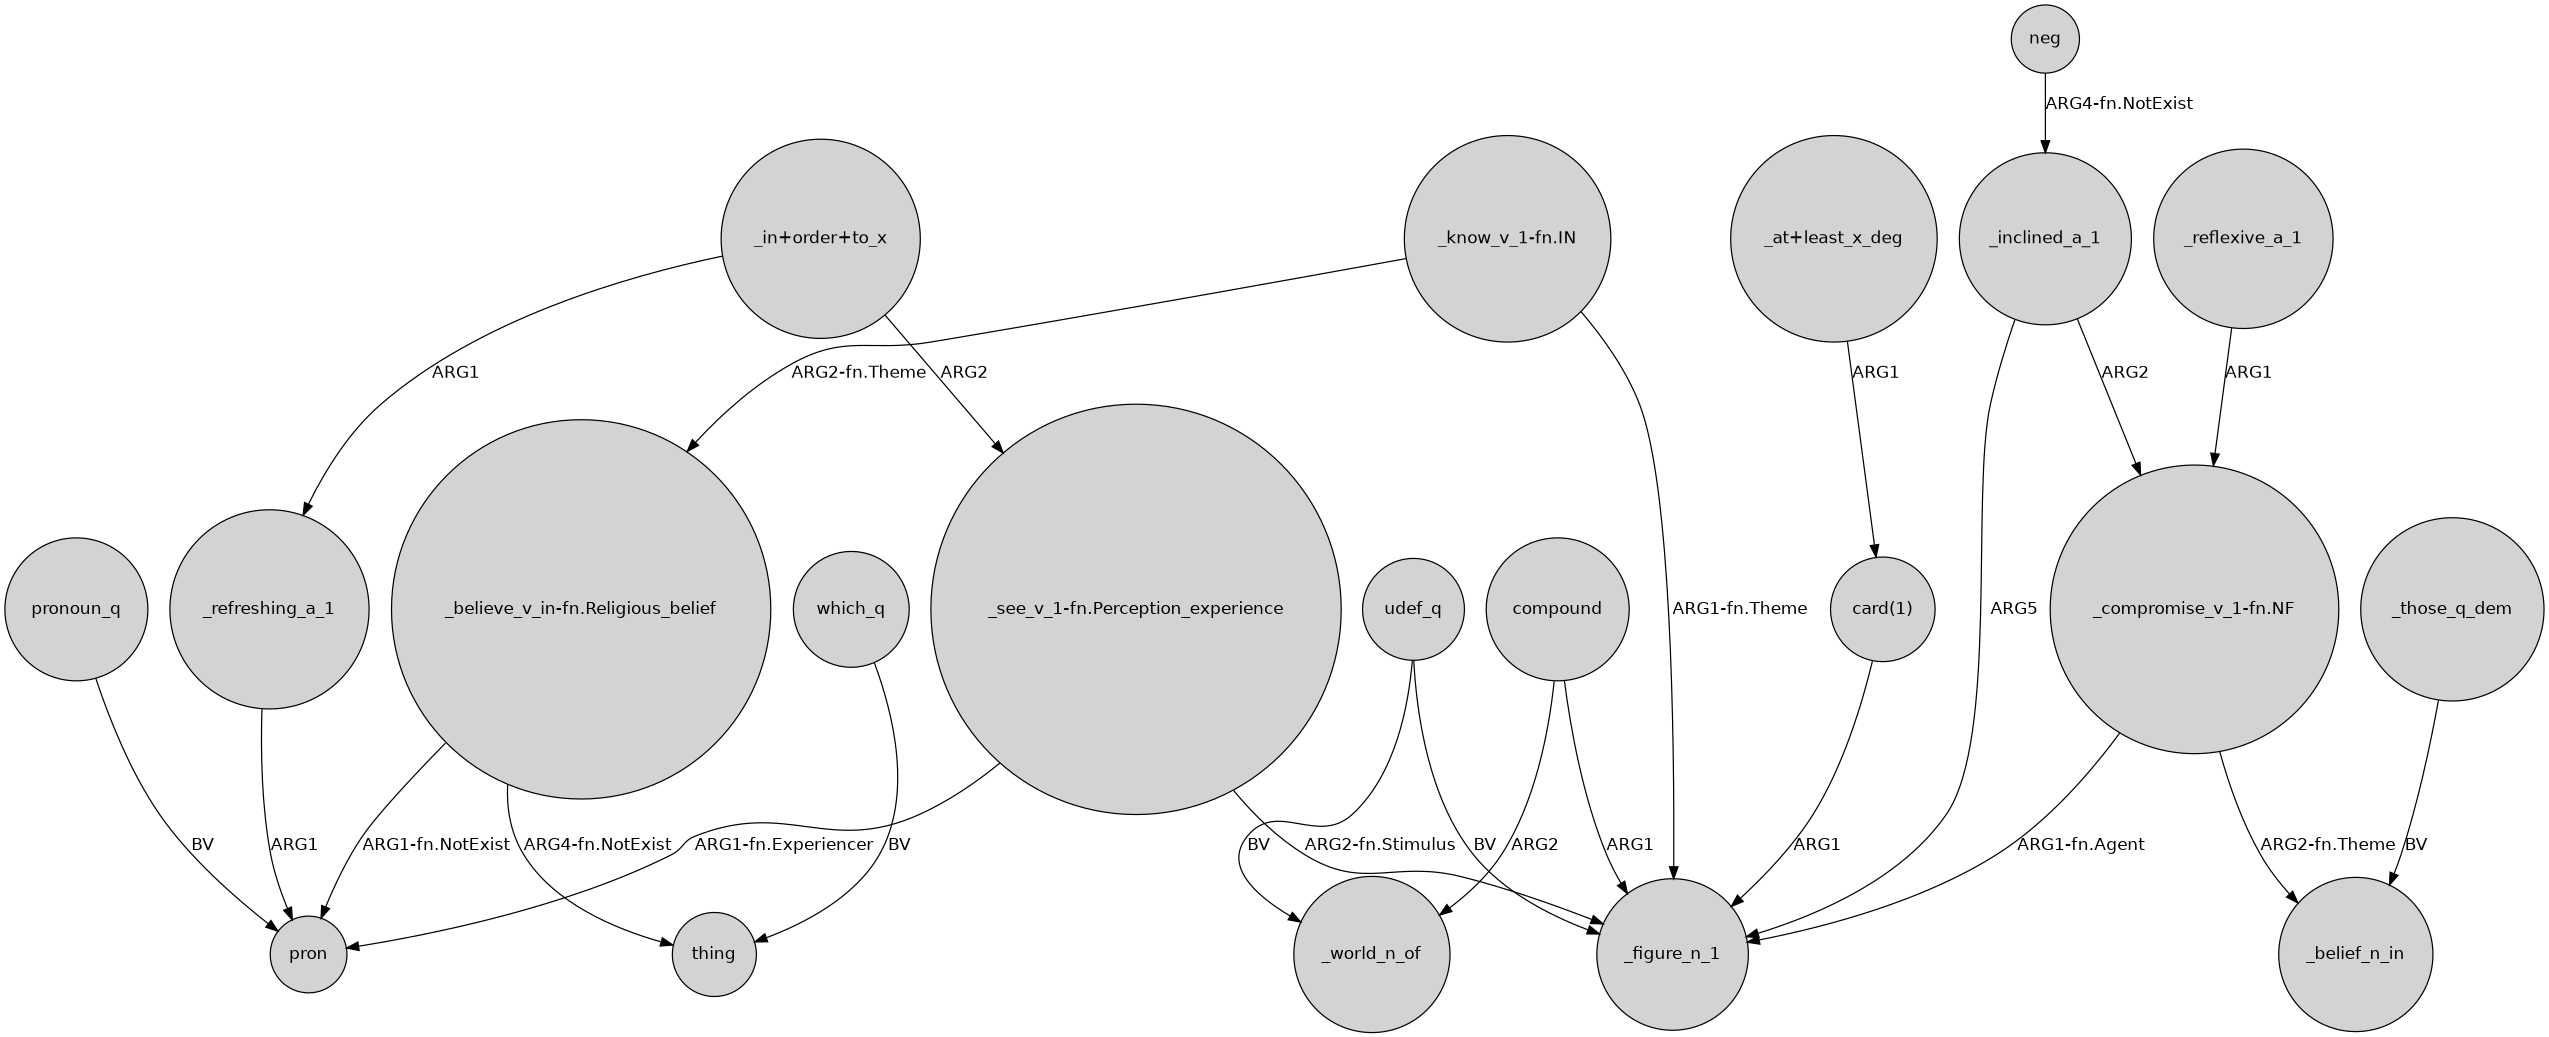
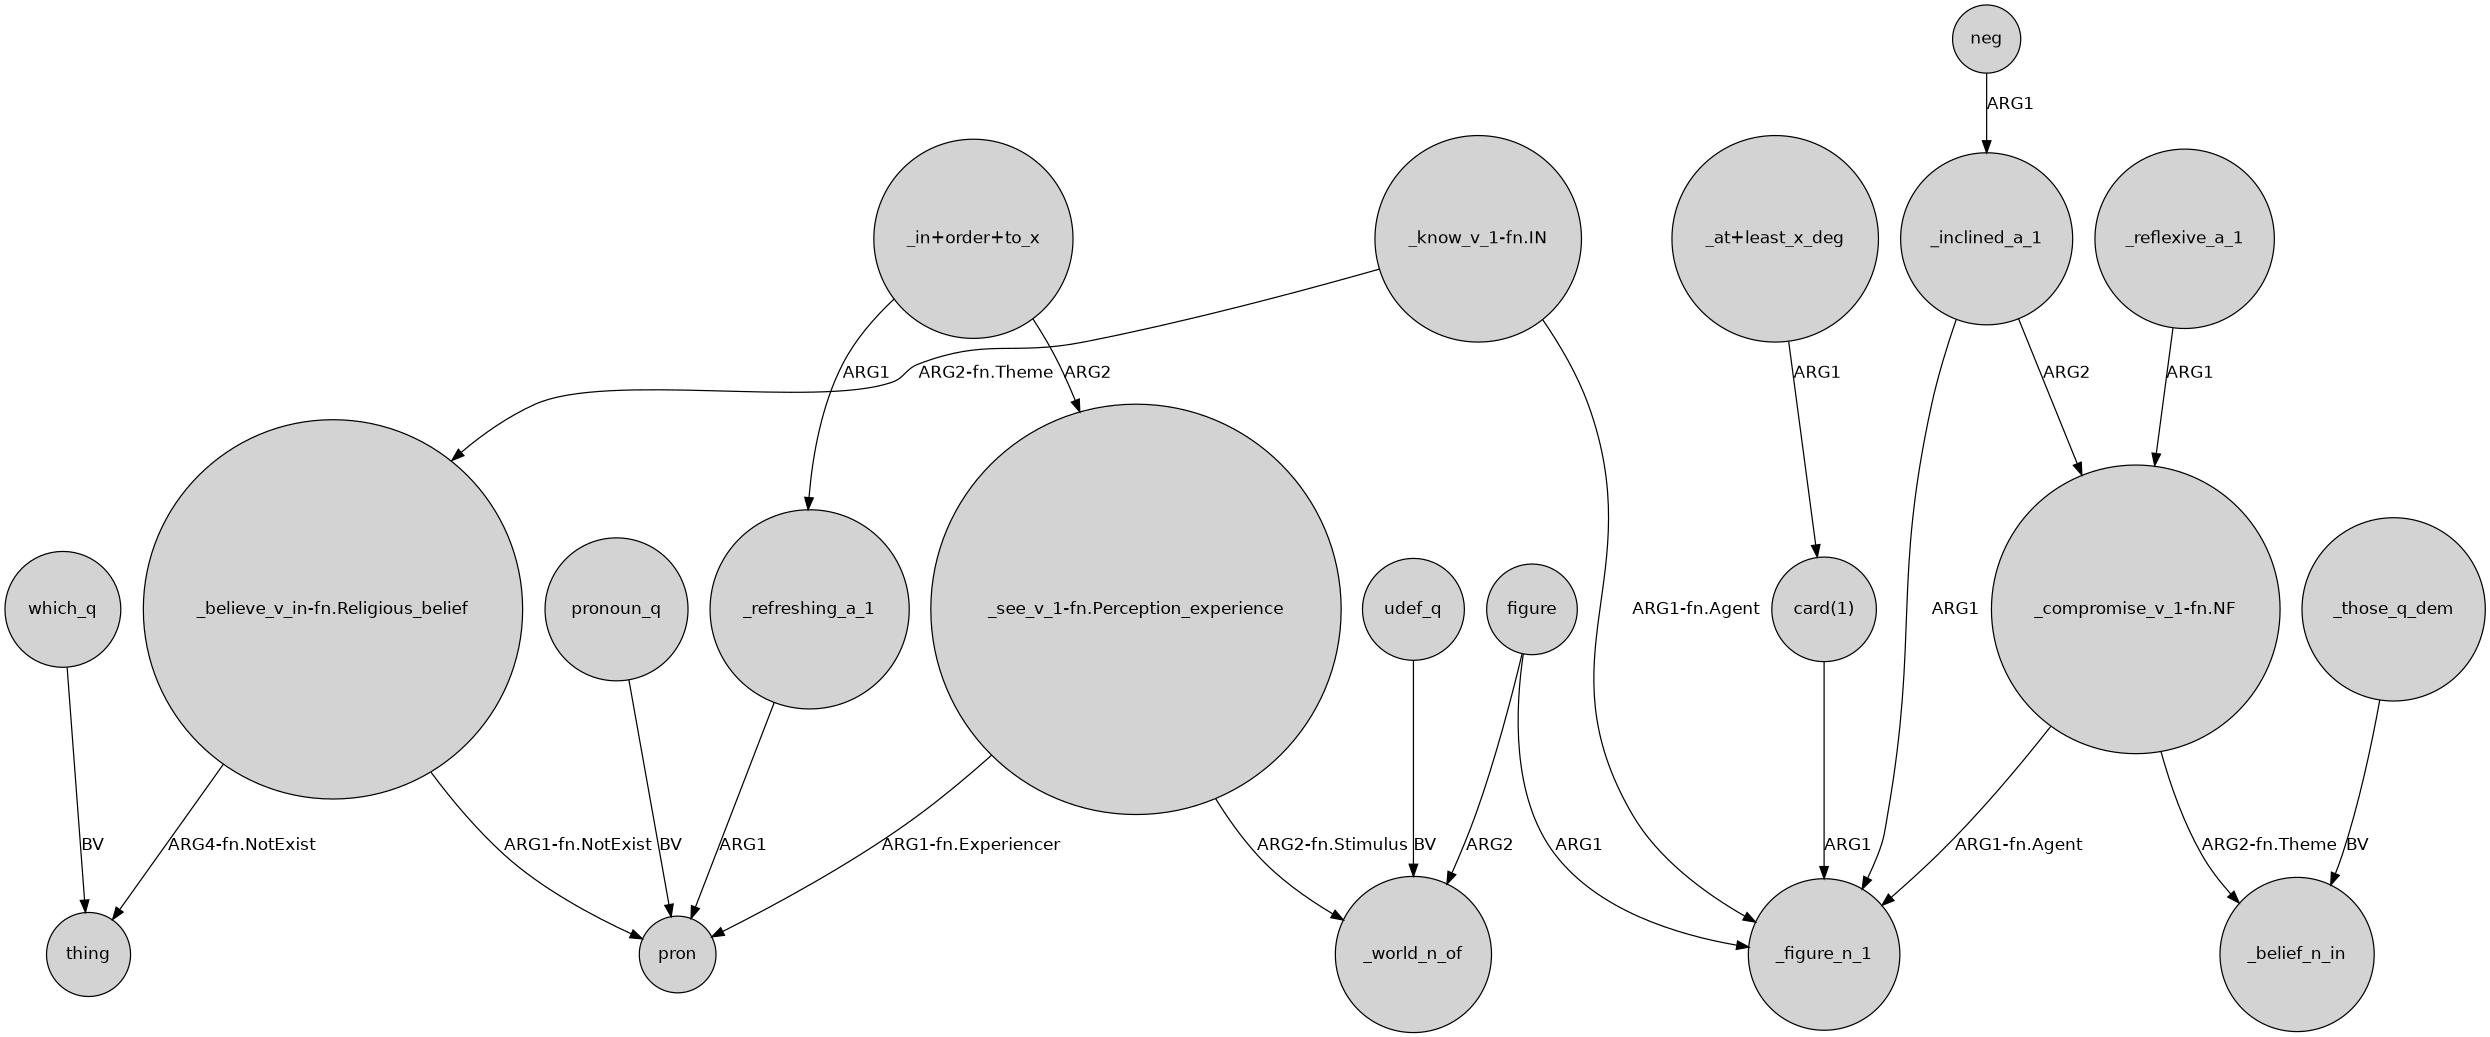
(2119, 104) -> (2011, 104)
(1558, 609) -> (1532, 609)
(1740, 609) -> (1696, 609)
(2015, 609) -> (1956, 609)
(1455, 826) -> none
(1402, 872) -> (1266, 864)
